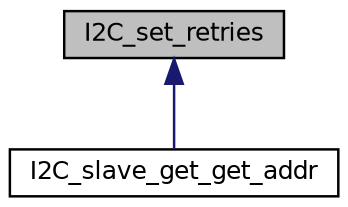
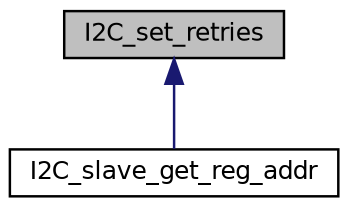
(174, 173) -> (174, 173)
